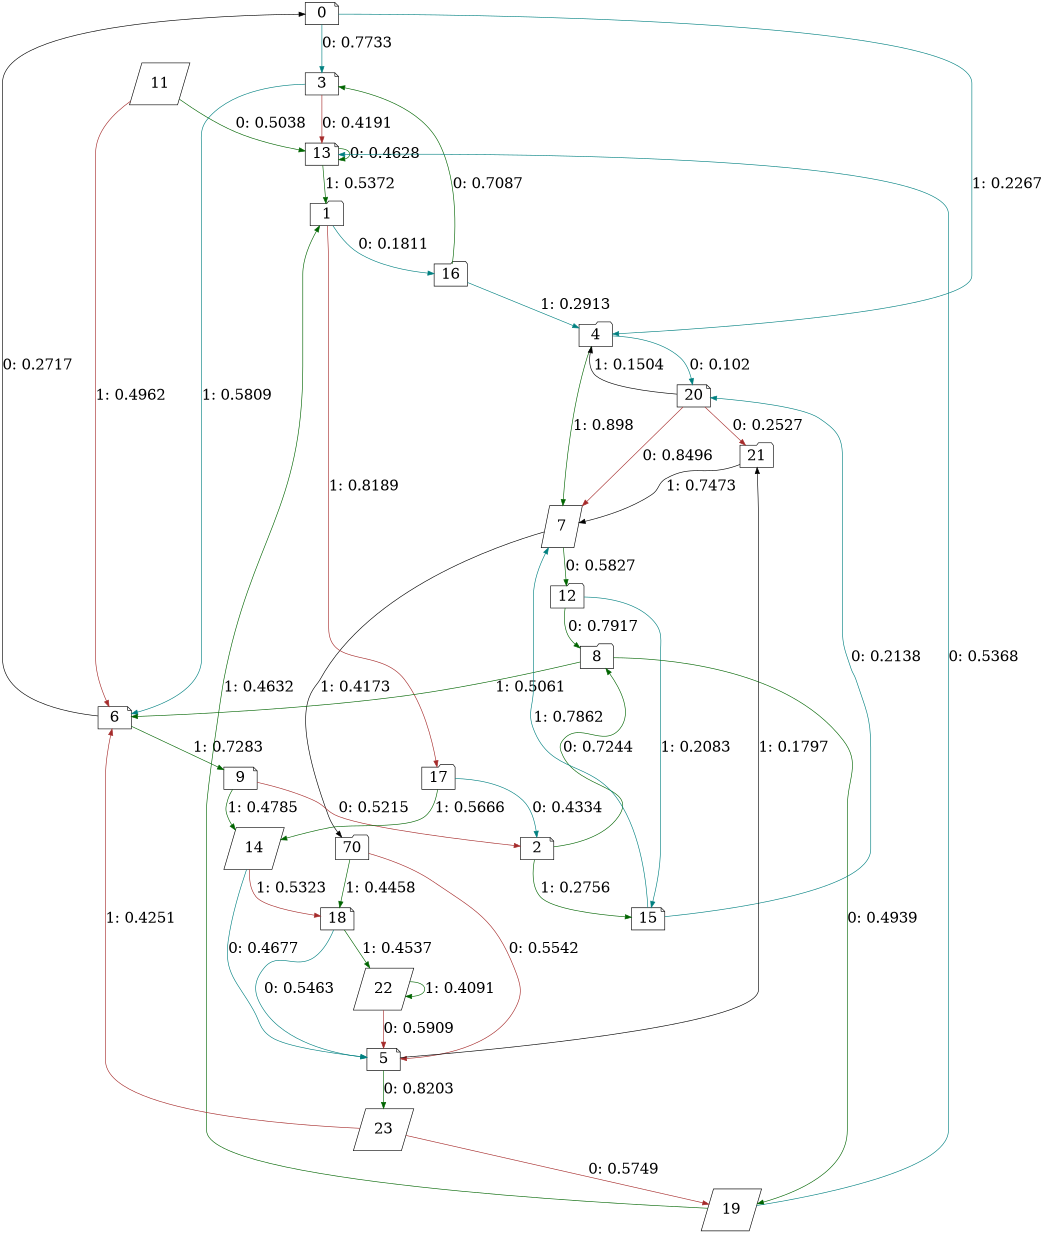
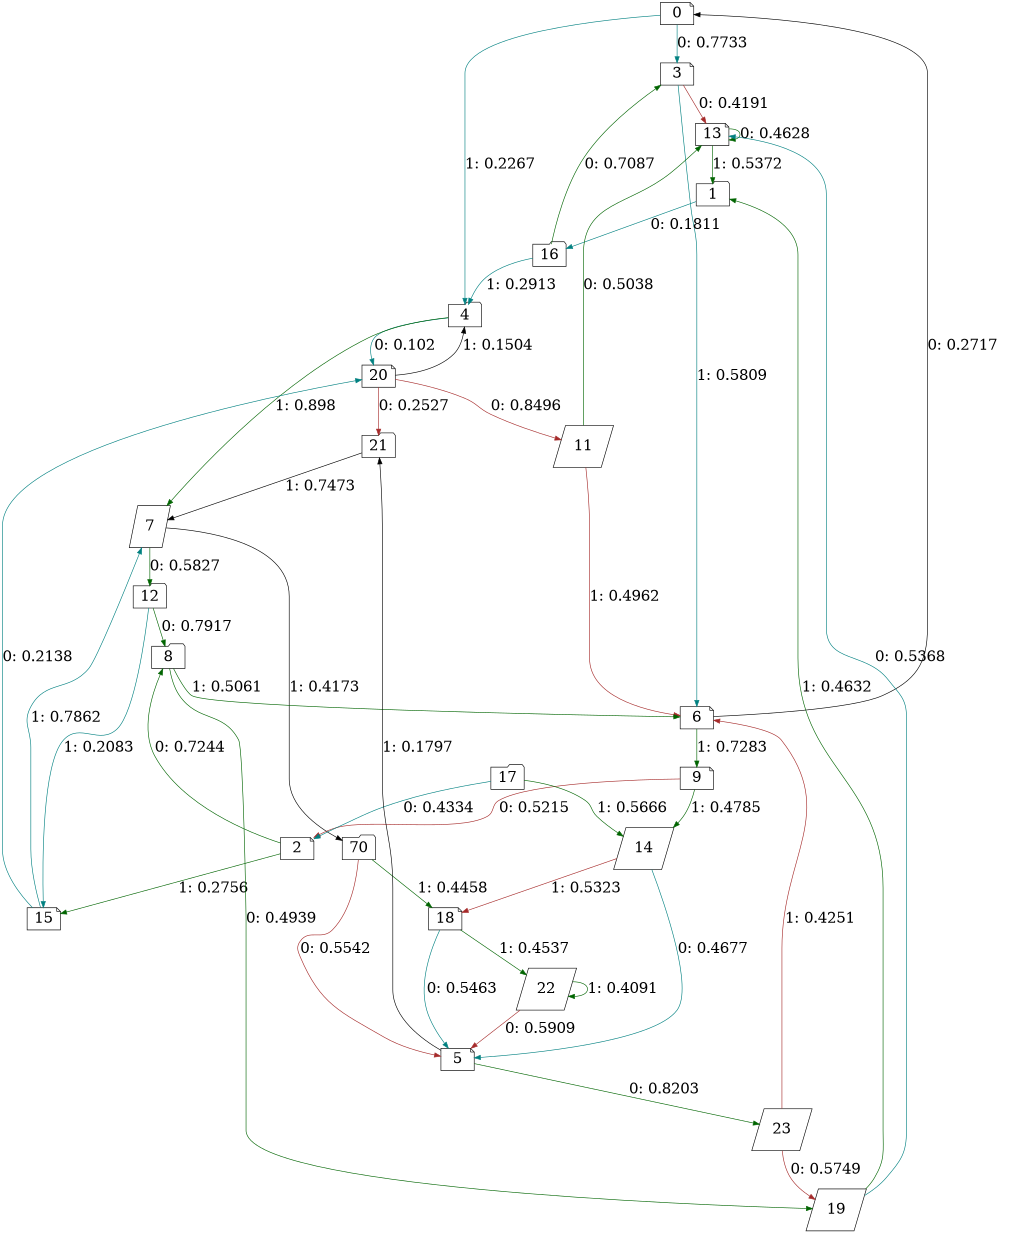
(635, 454) -> (476, 405)
(329, 520) -> none
